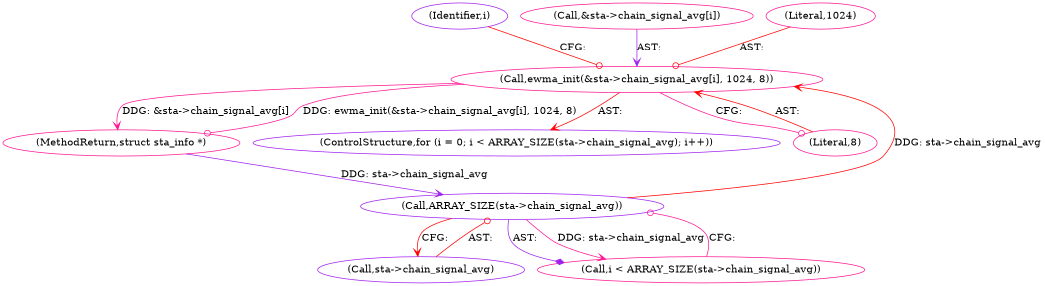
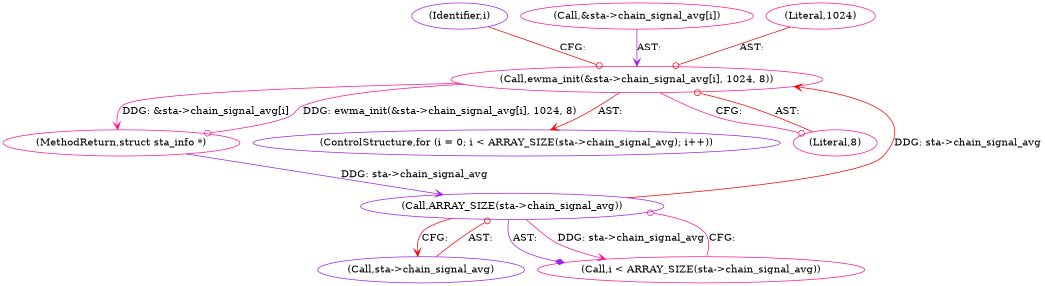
(757, 110) -> (757, 110)
